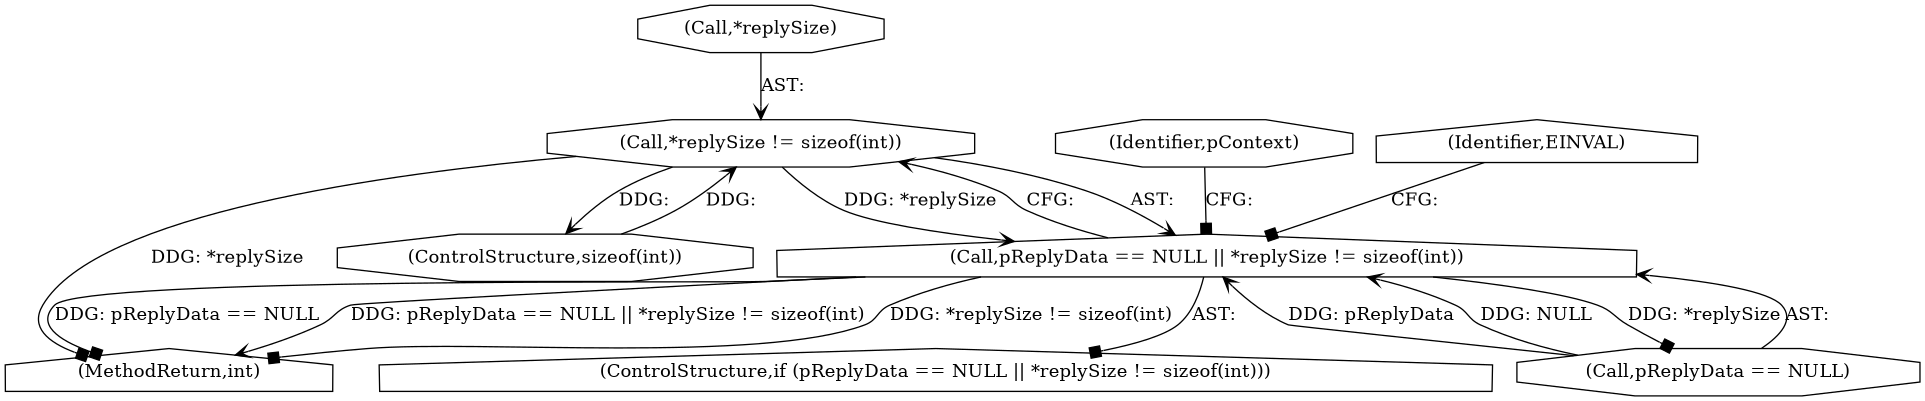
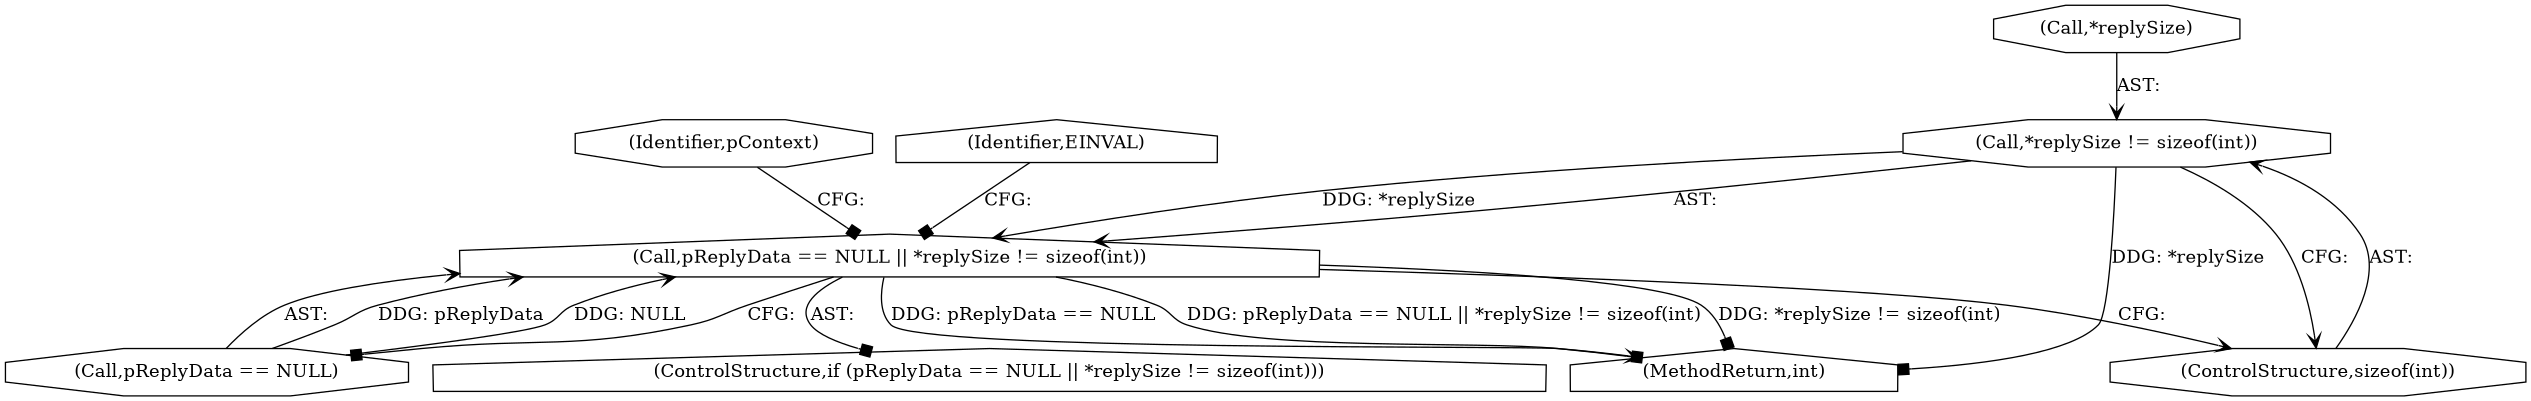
(1011, 199) -> (1771, 287)
(647, 201) -> (2328, 258)
(734, 201) -> (2394, 258)
(1705, 315) -> (775, 315)
